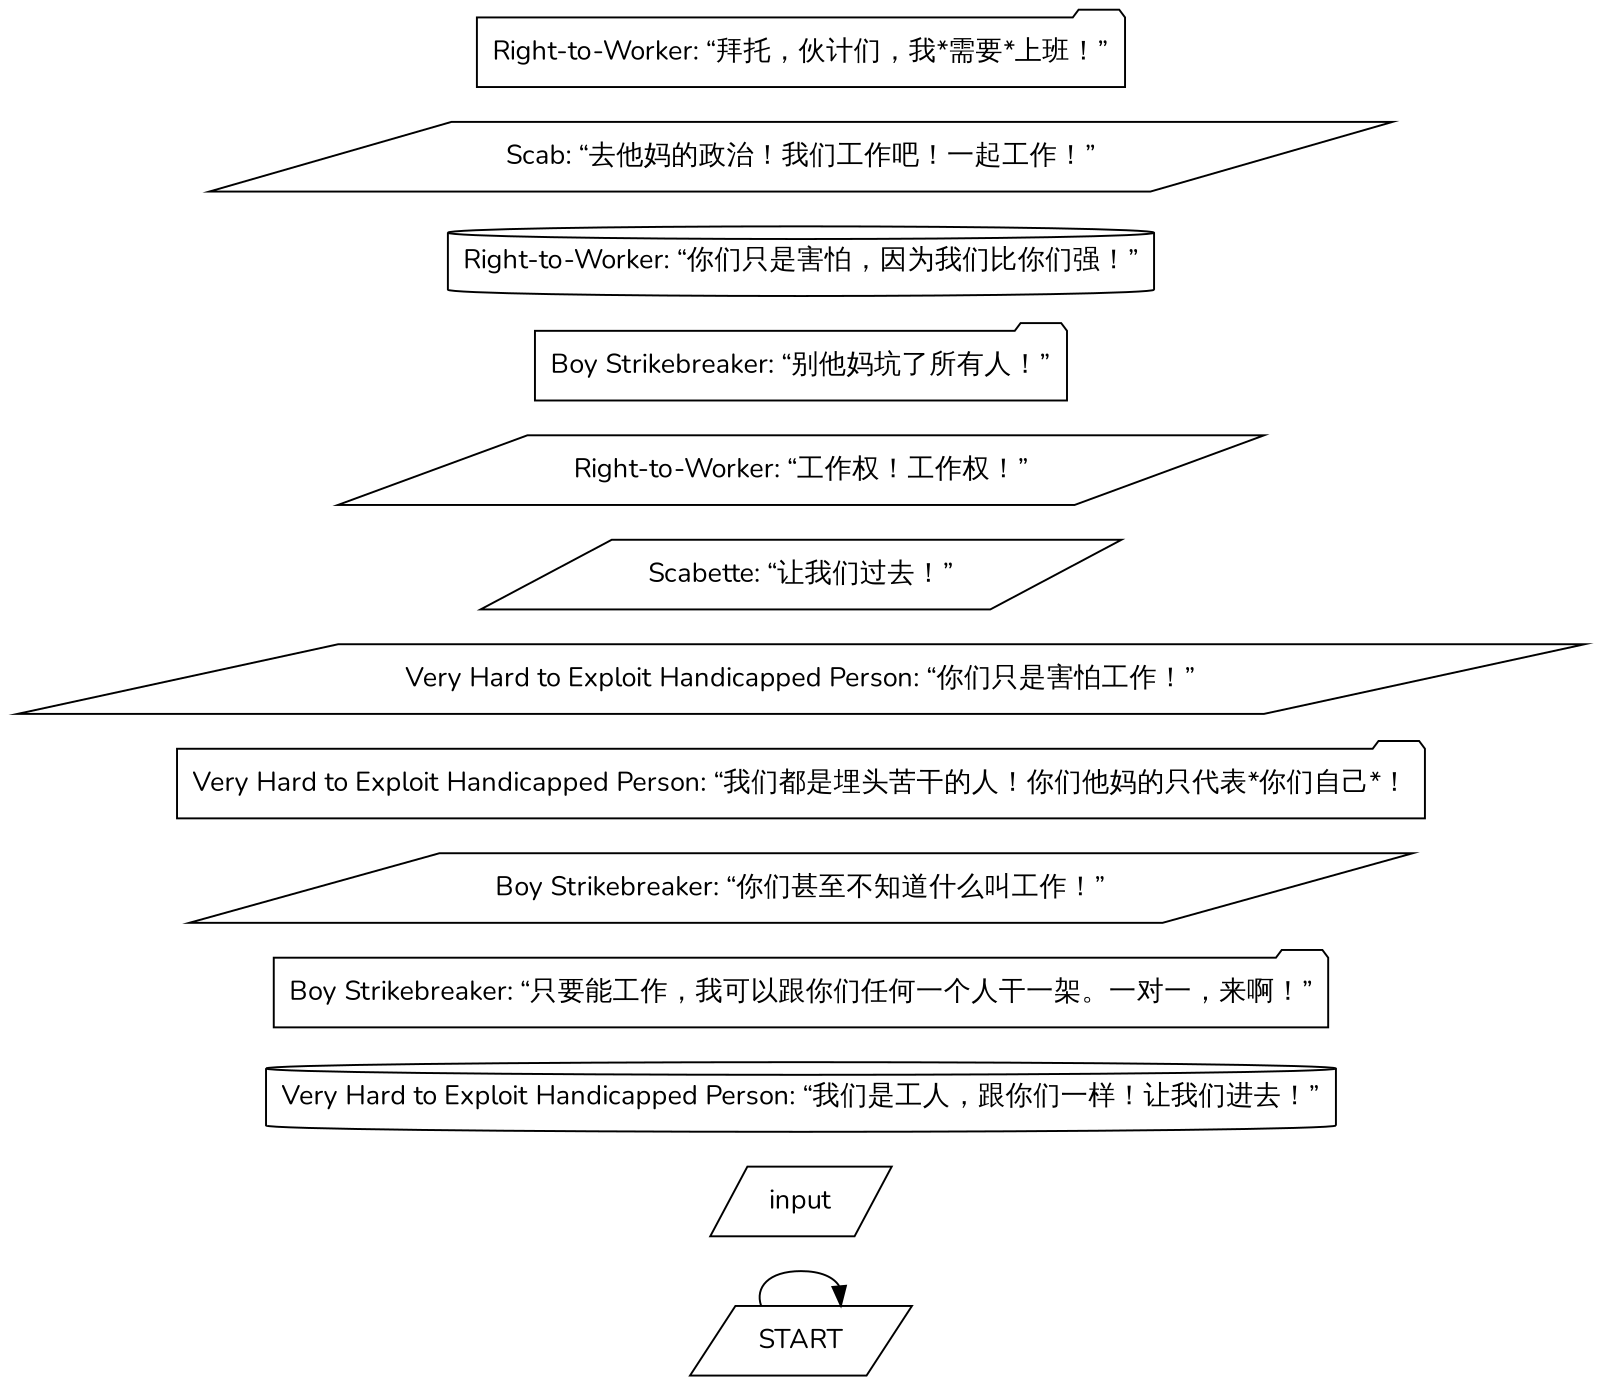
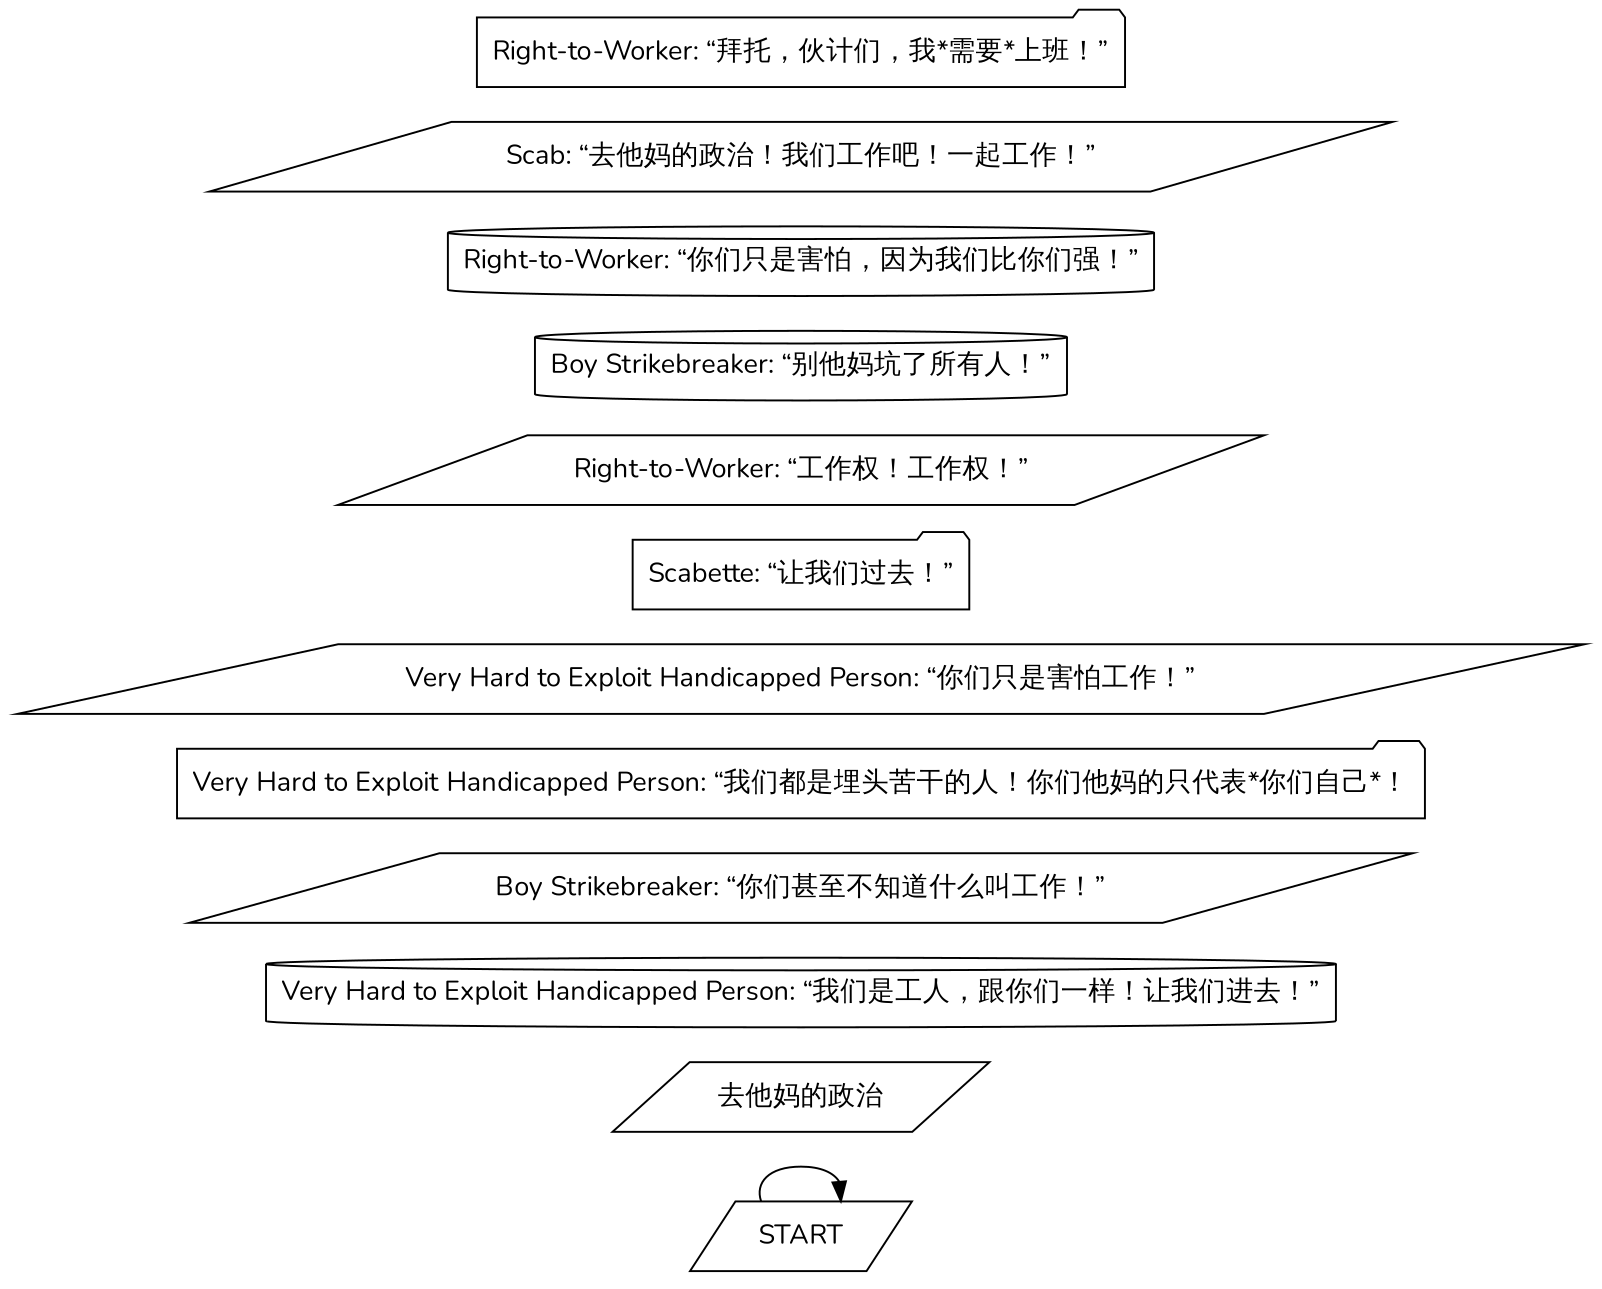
(801, 366) -> (801, 366)
(801, 575) -> (801, 575)
(801, 993) -> none
(801, 1201) -> (801, 1097)
